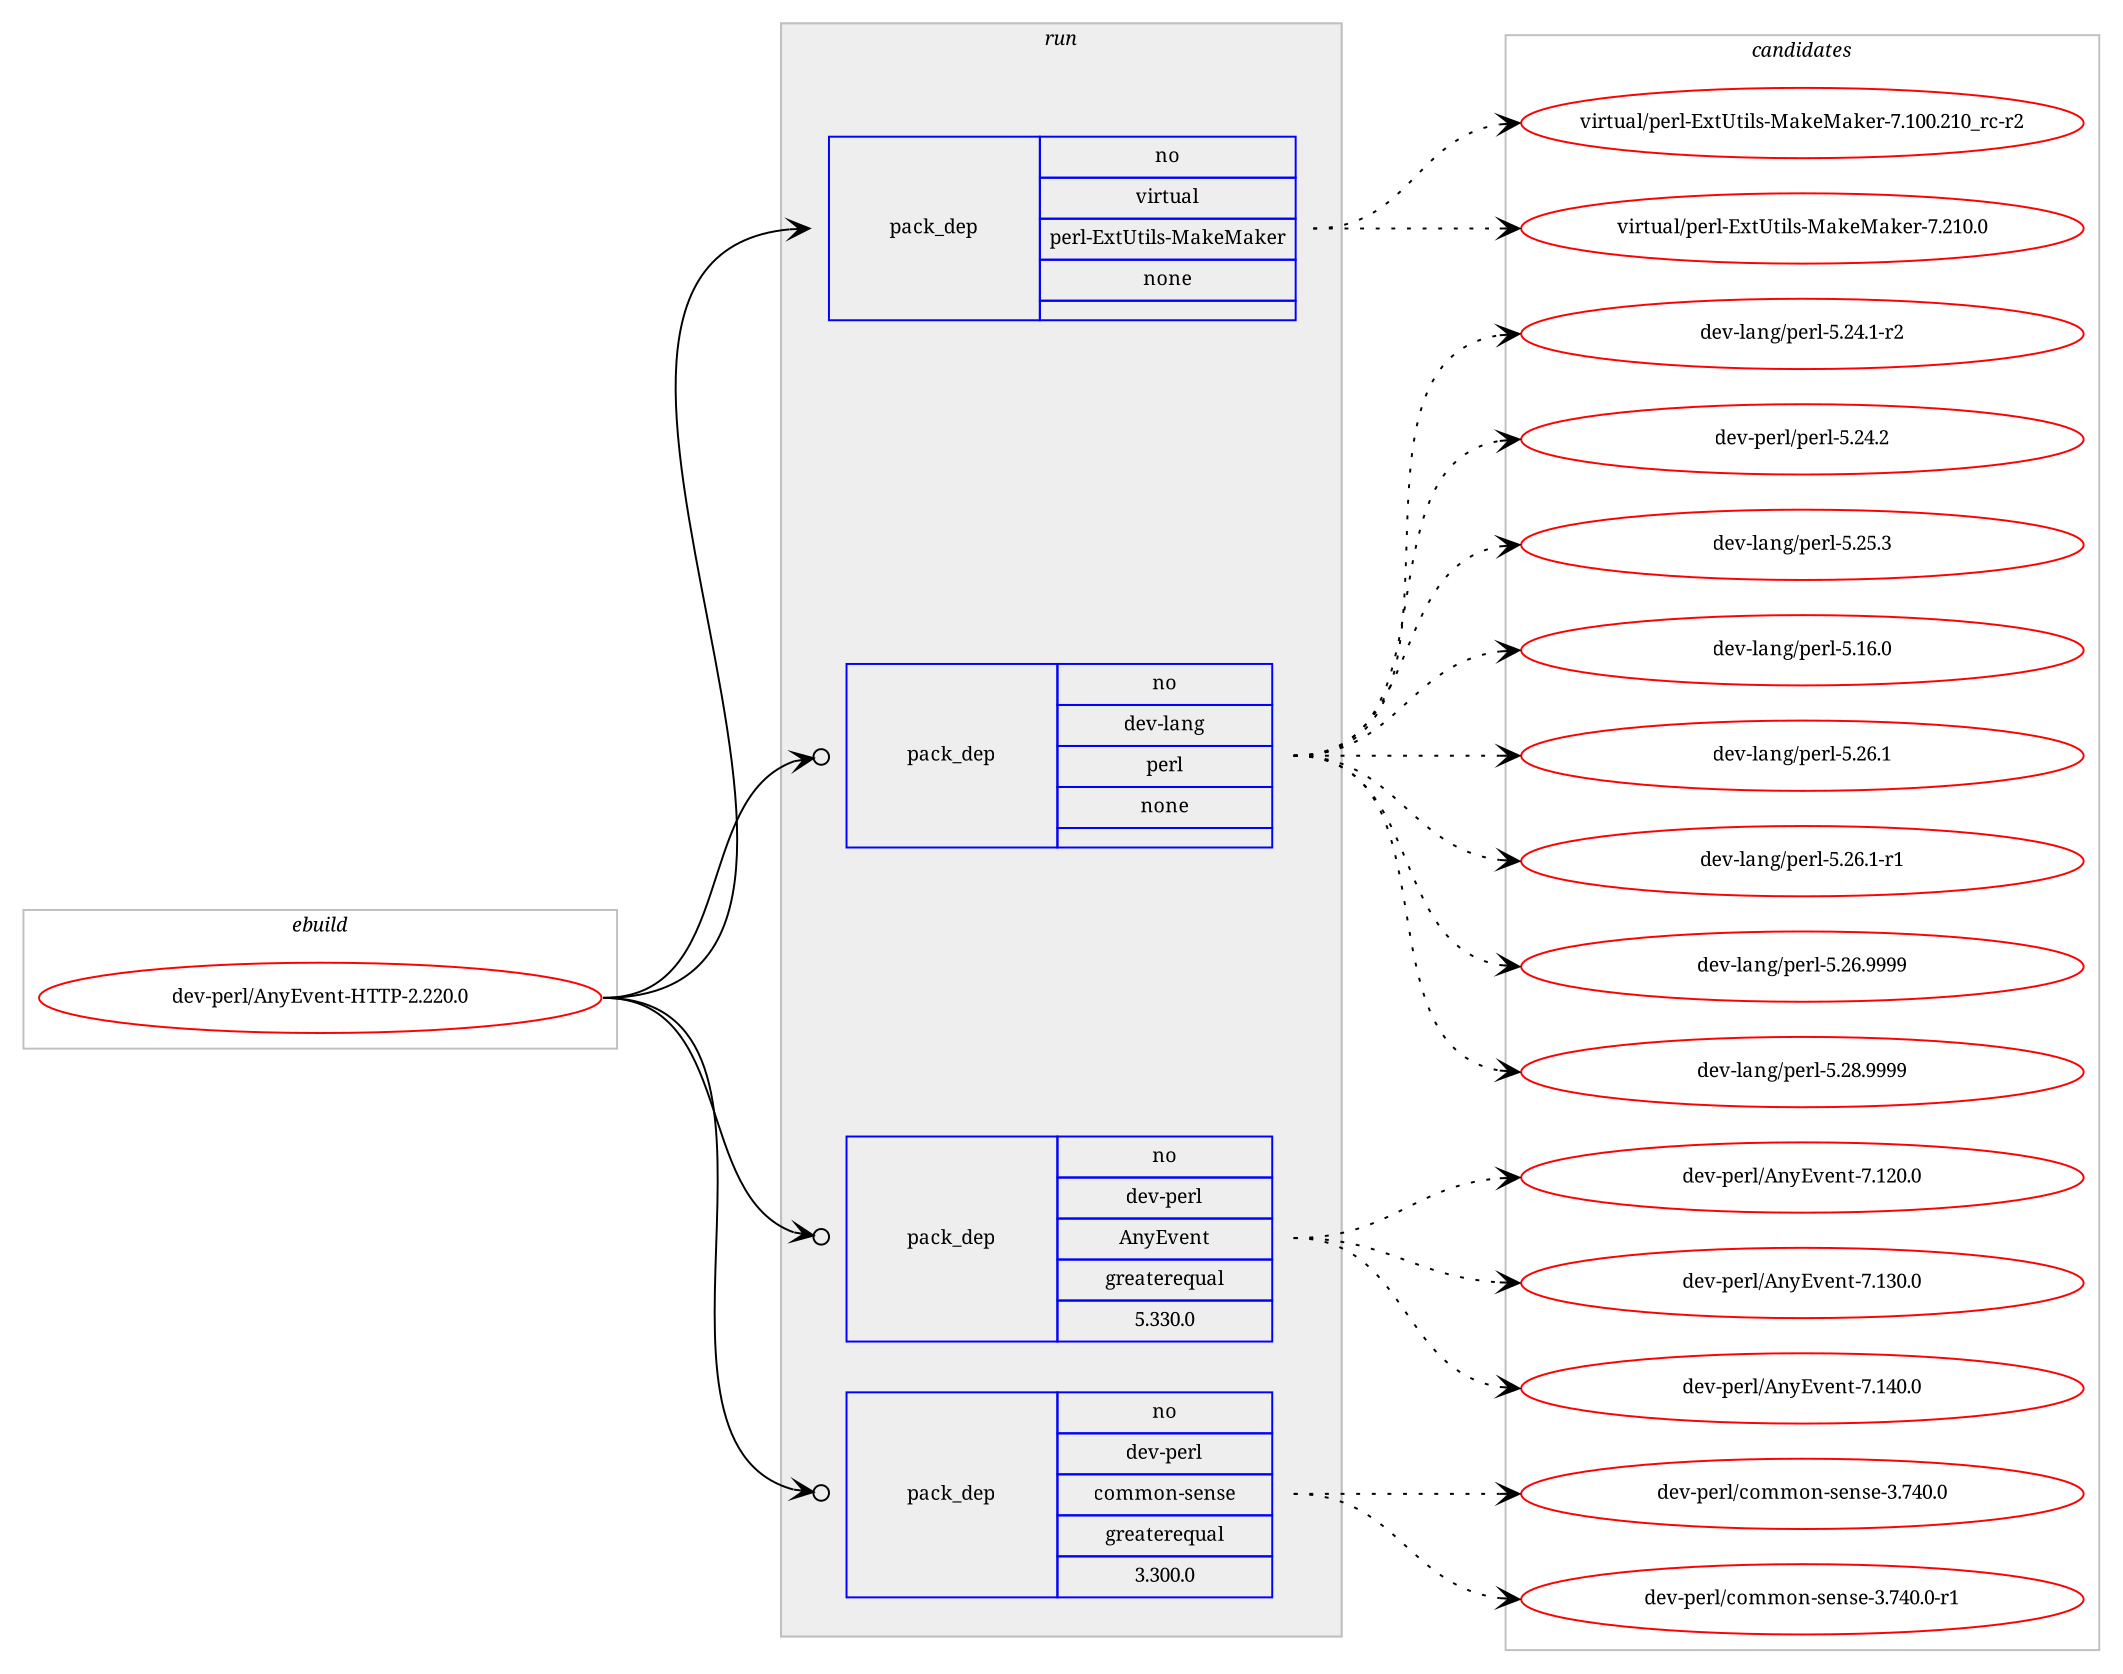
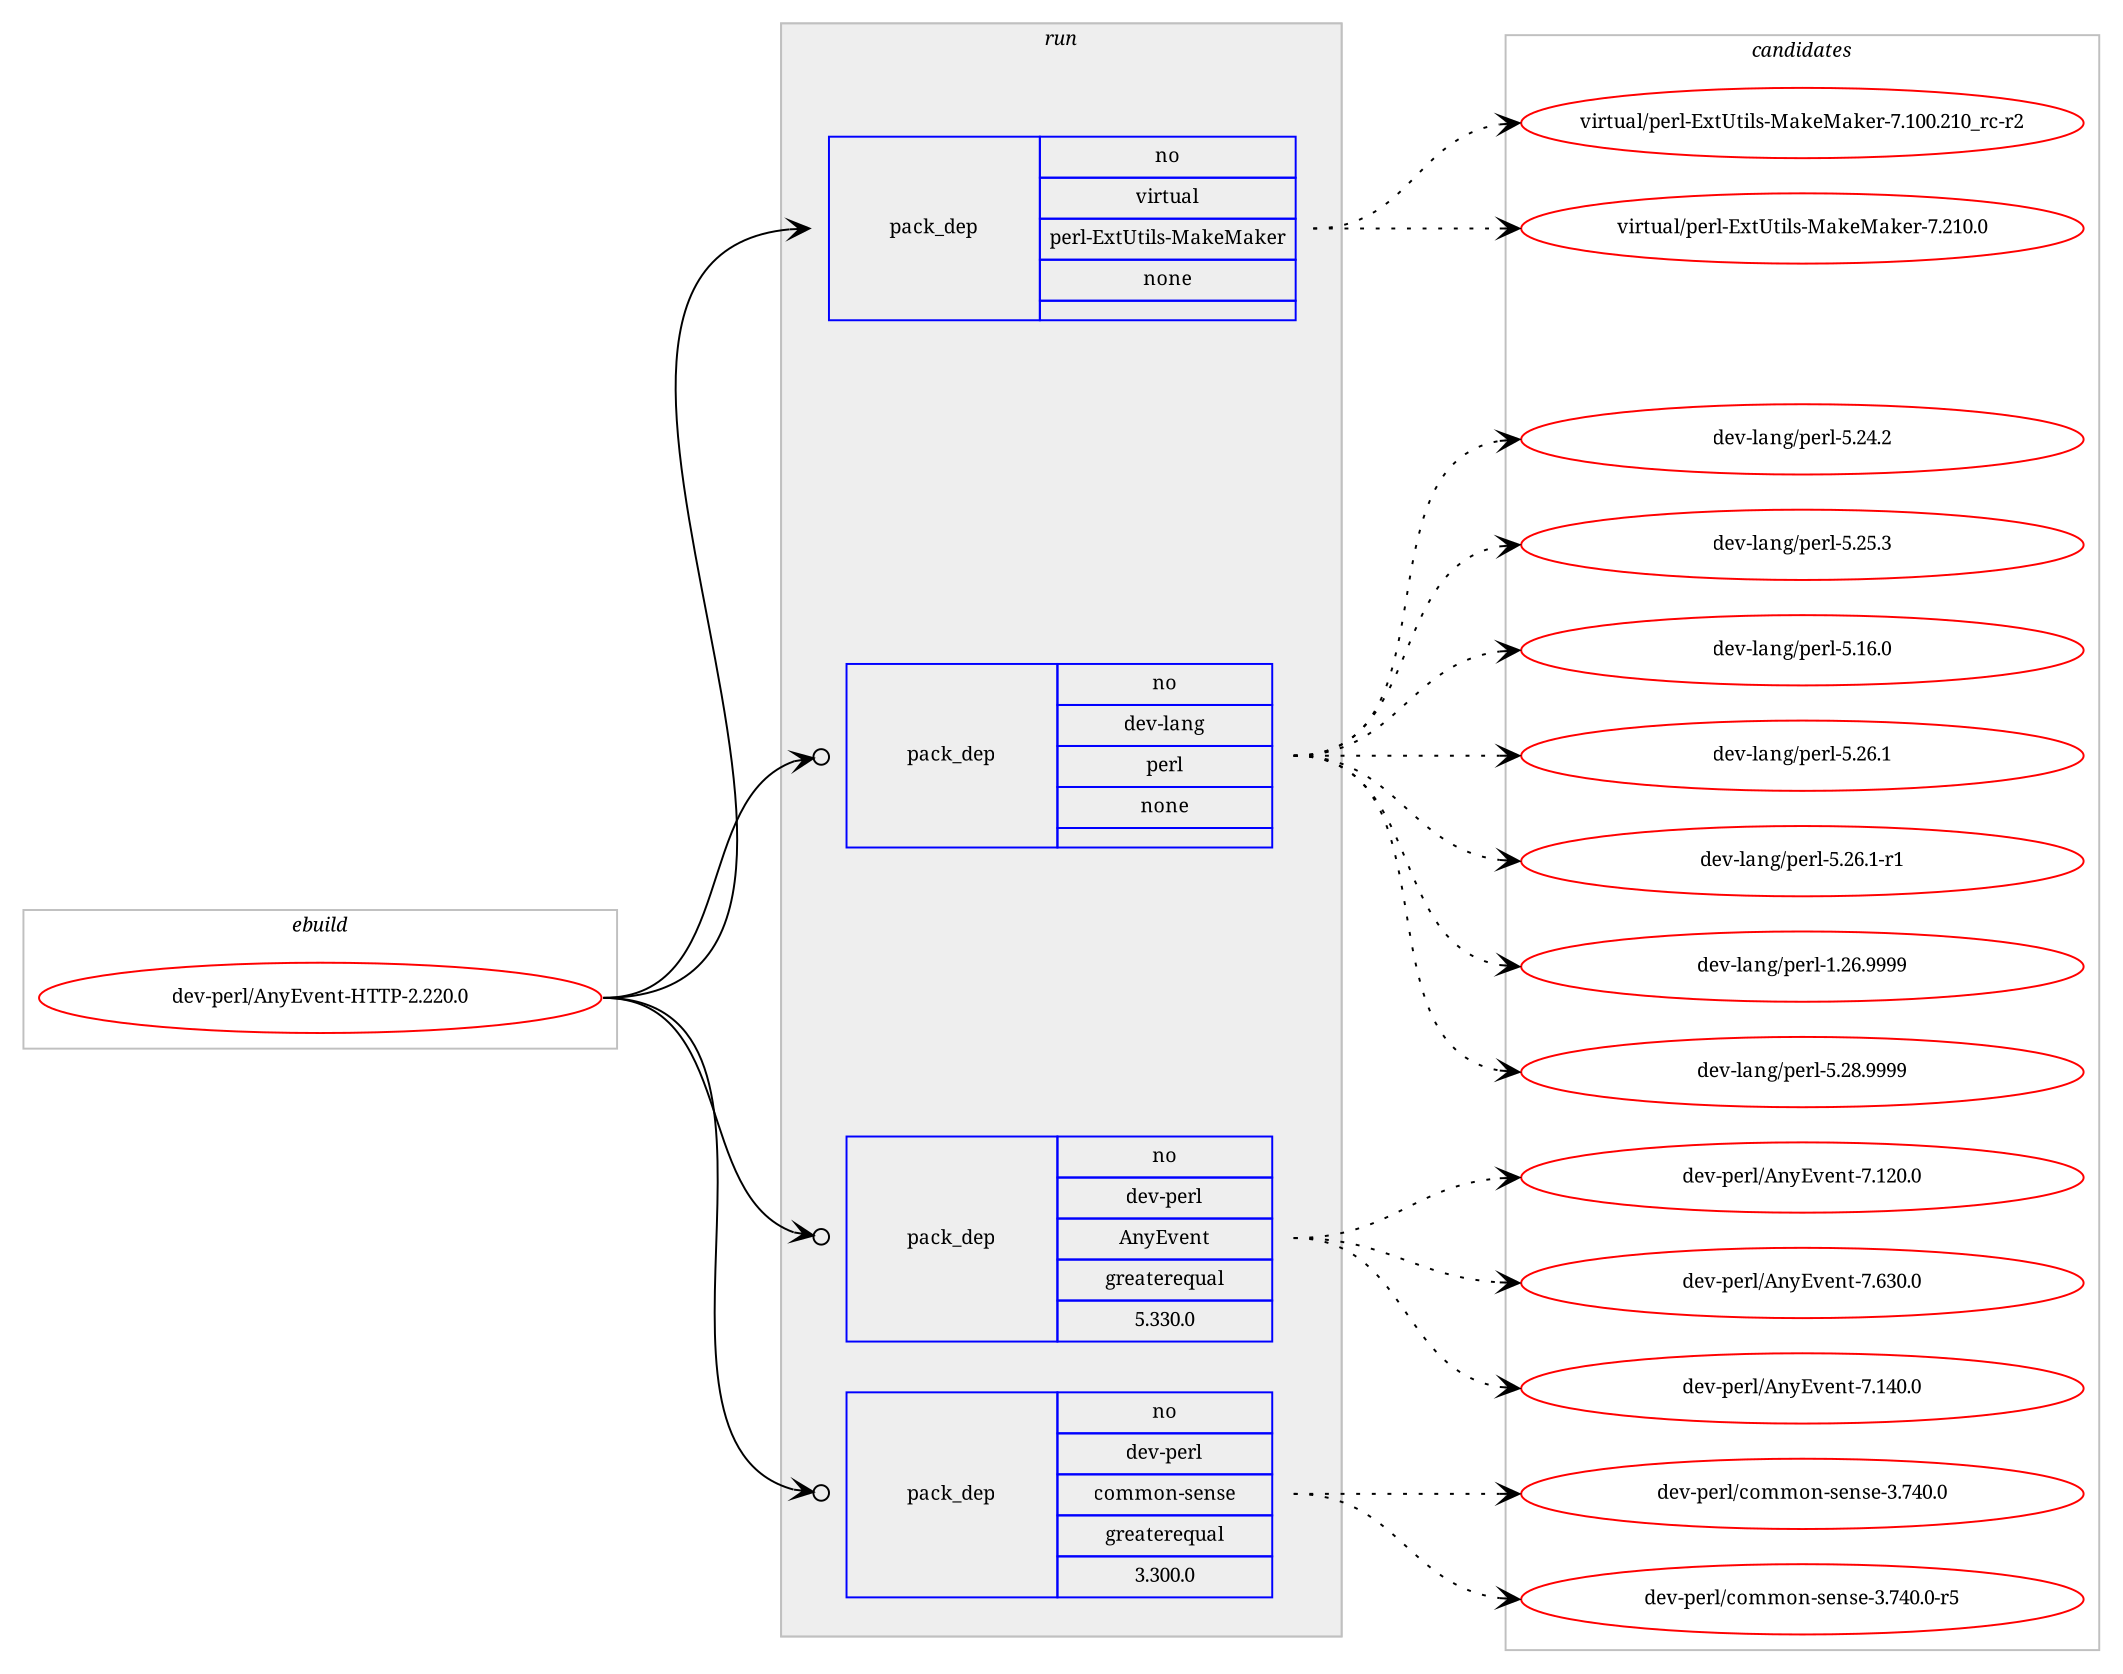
(1802, 334) -> none
(1802, 439) -> (1802, 439)
(1802, 967) -> (1802, 967)
(1802, 1283) -> (1802, 1283)
(1802, 1599) -> (1802, 1599)
